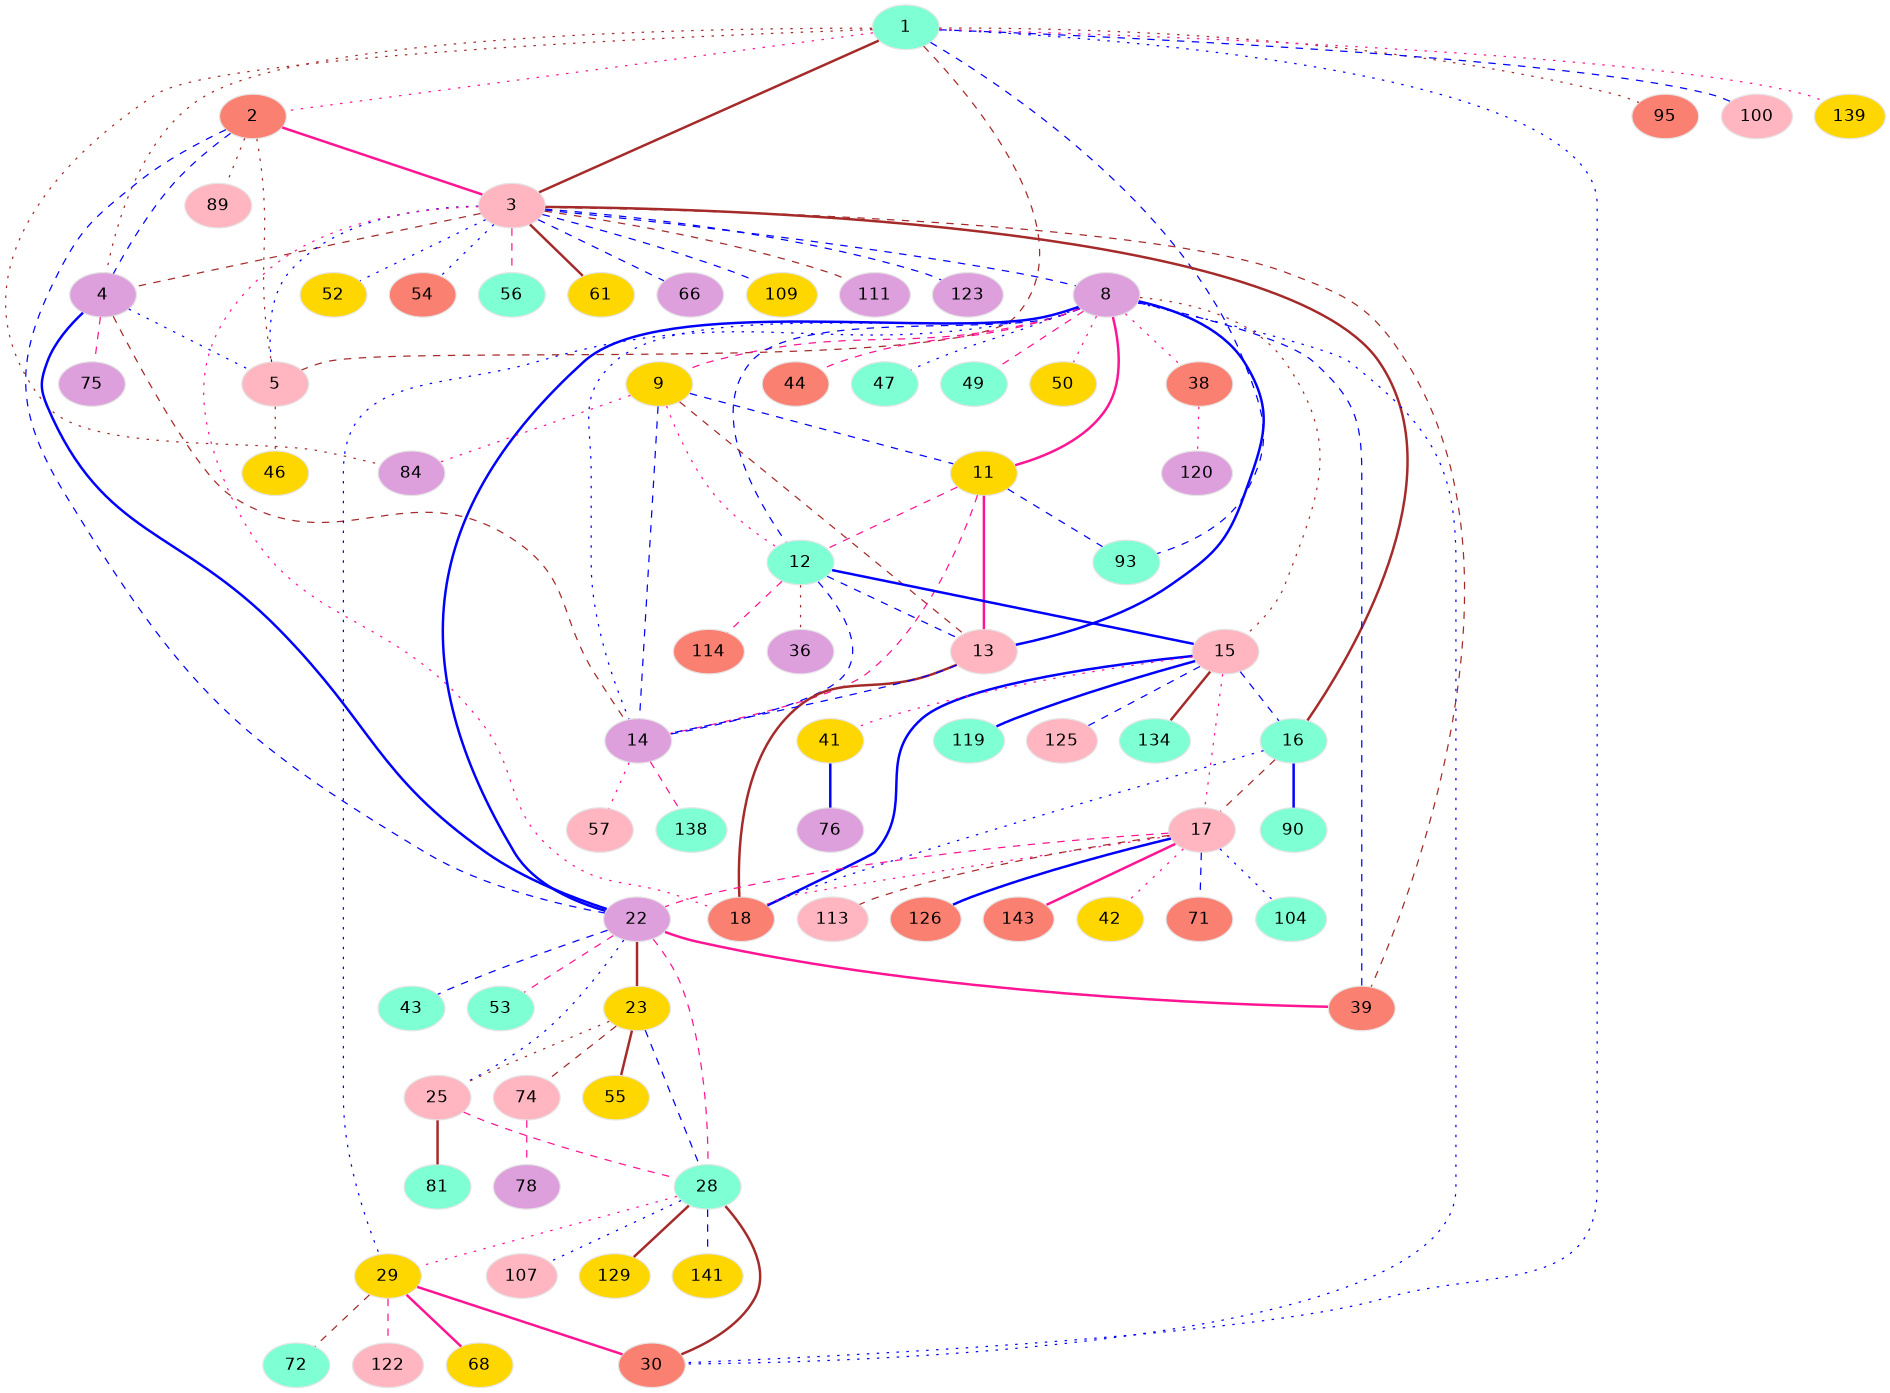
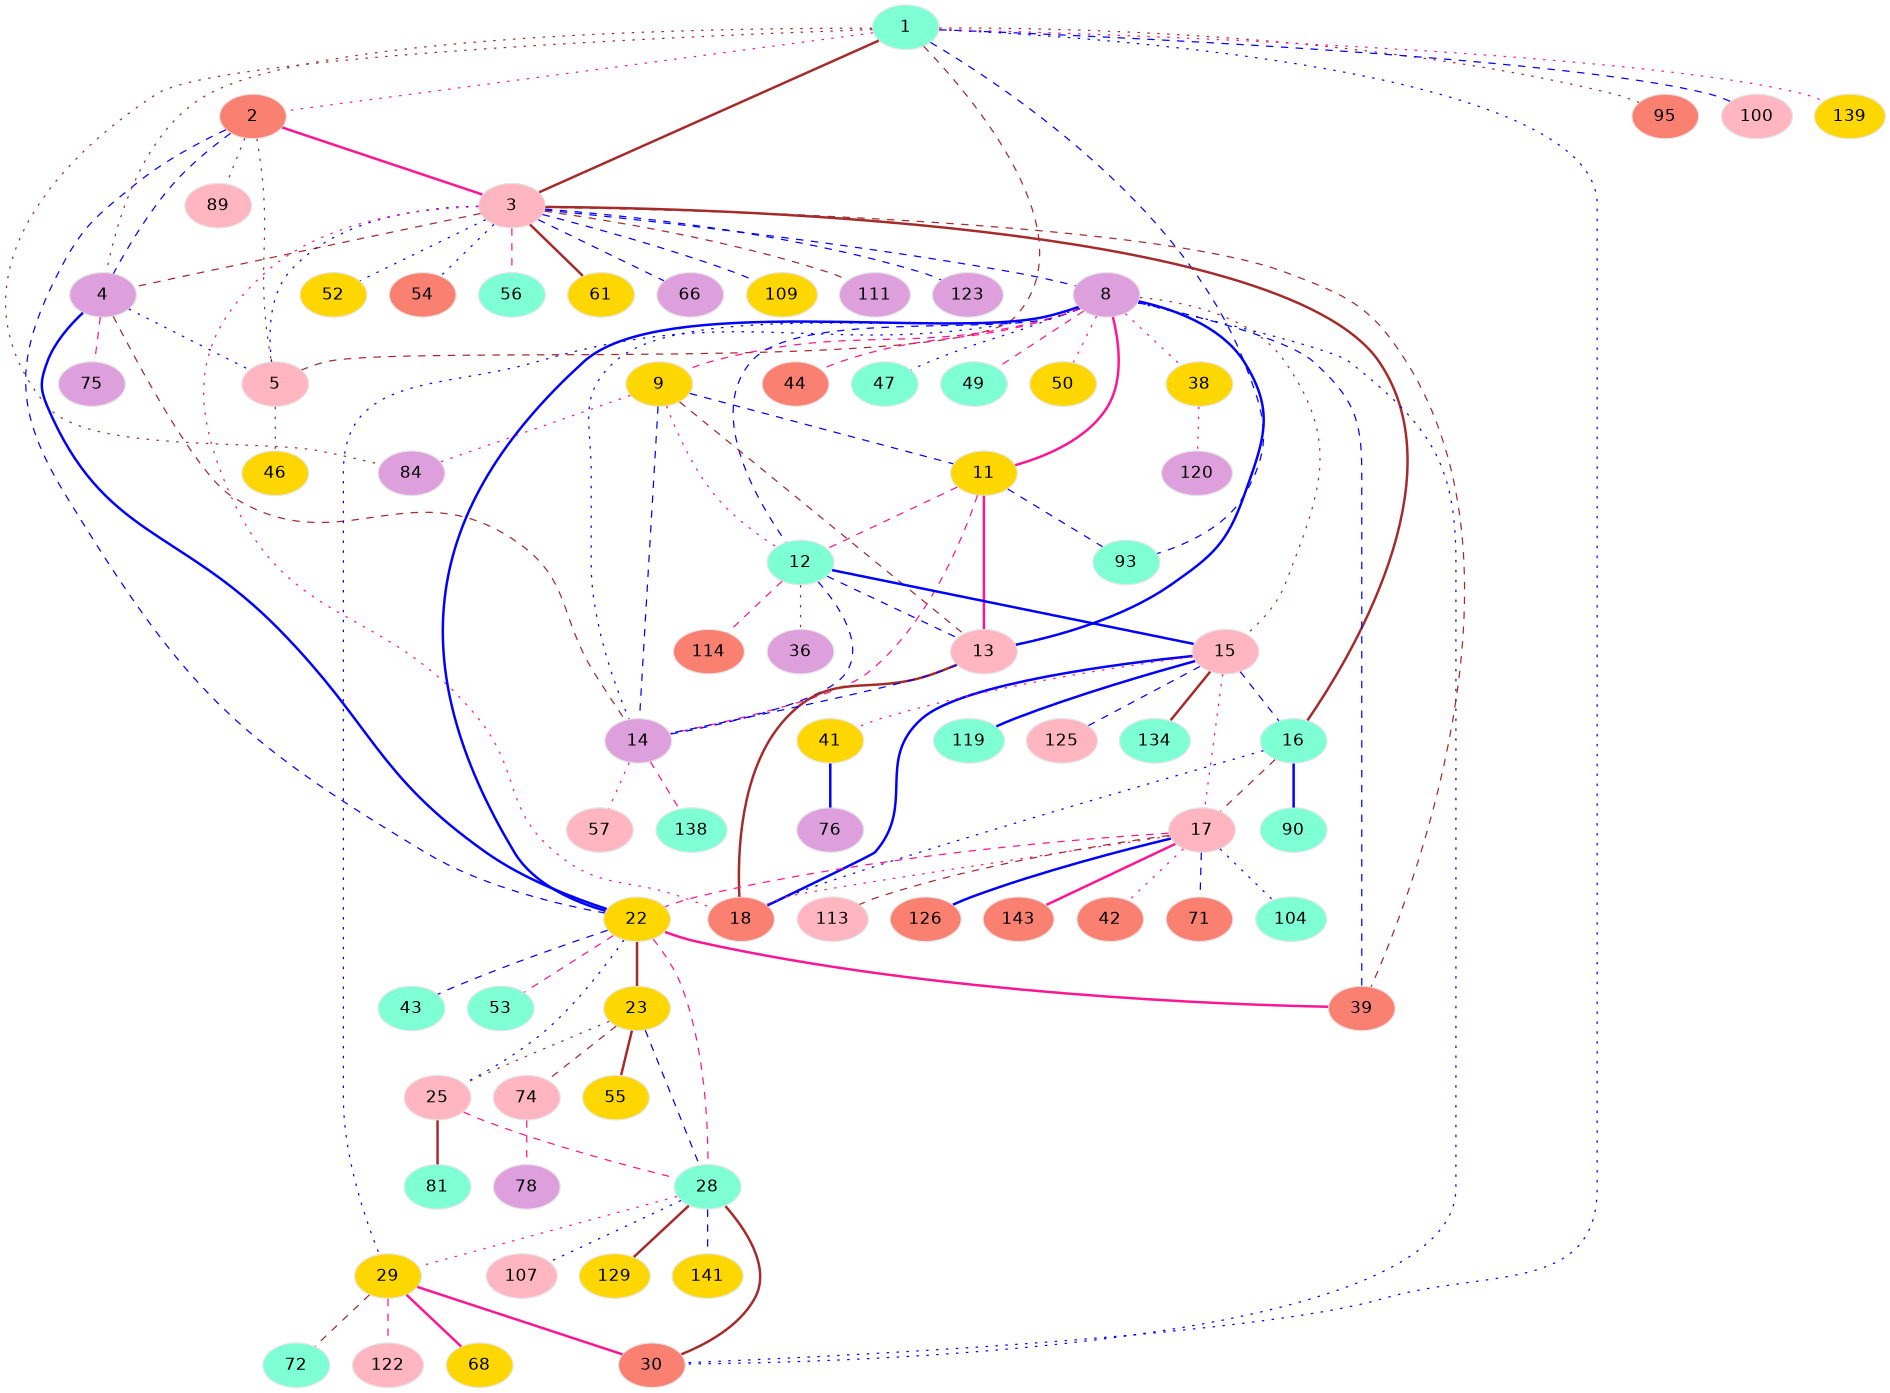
(1199, 384) -> (1199, 384)
(637, 919) -> (637, 919)
(1110, 919) -> (1110, 919)
